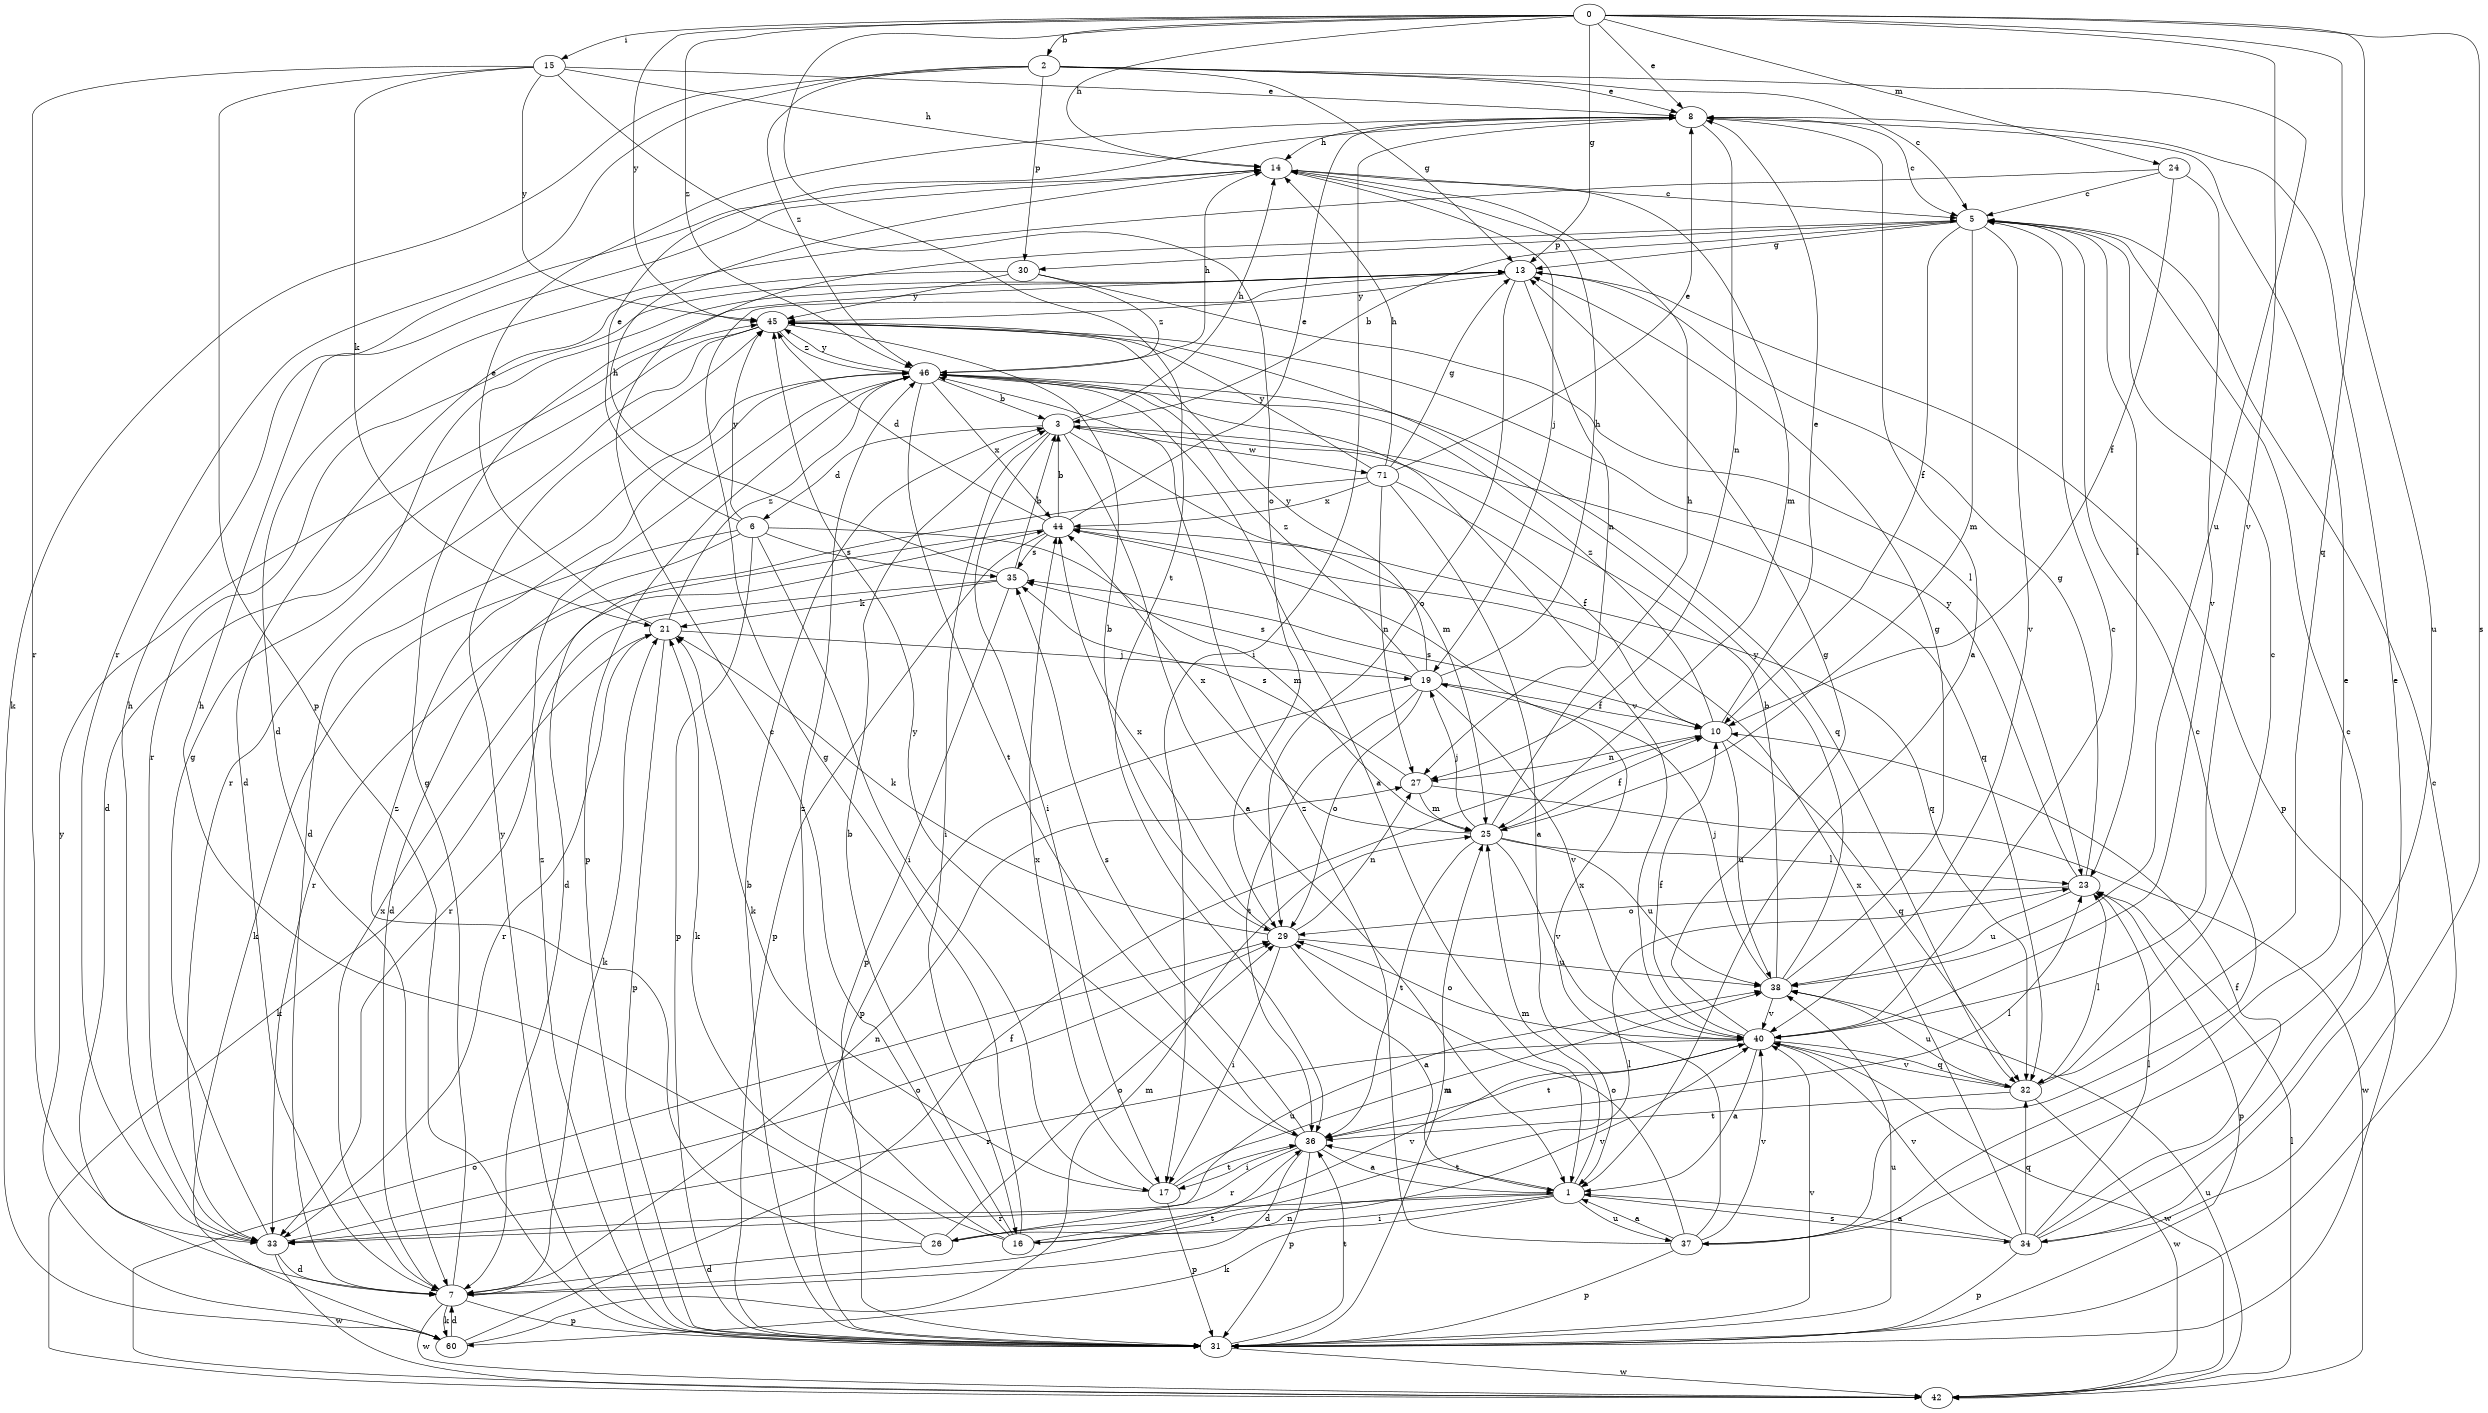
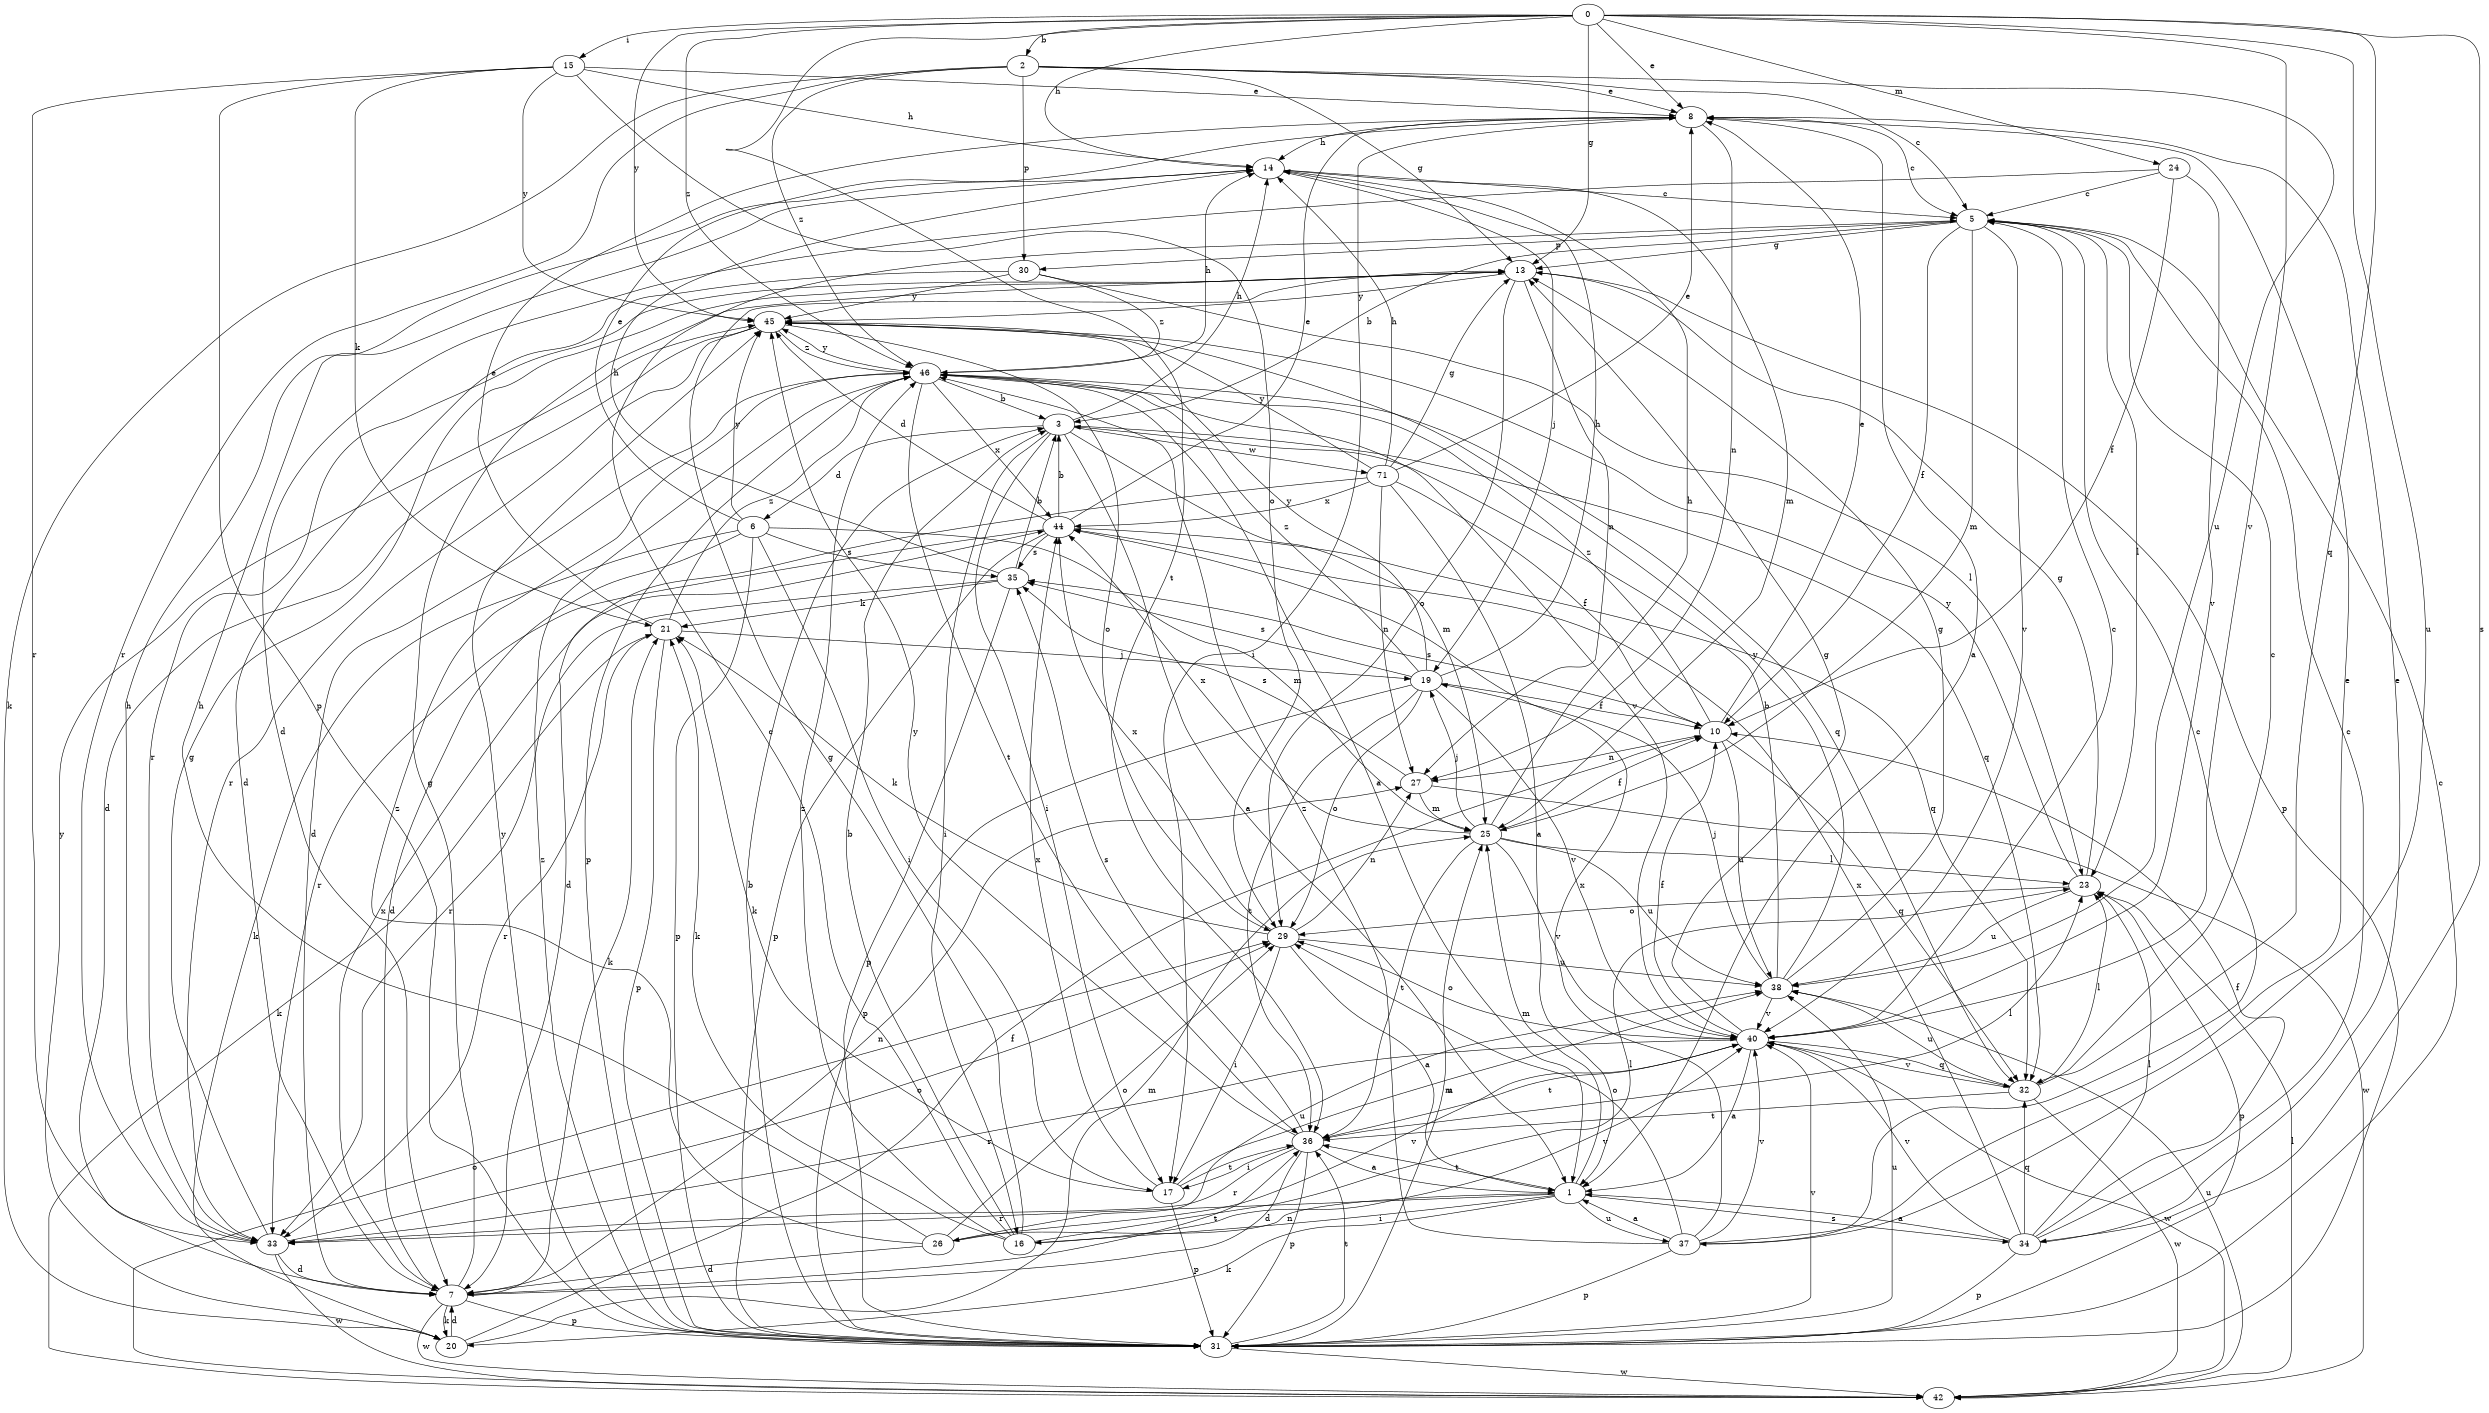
(1110, 630) -> (1108, 630)
(452, 1347) -> (452, 1347)
